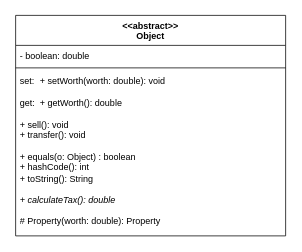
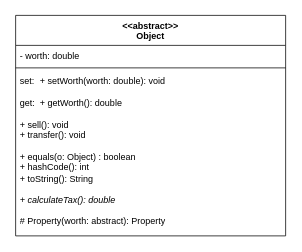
(57, 56) -> (53, 56)
(102, 125) -> (107, 125)
